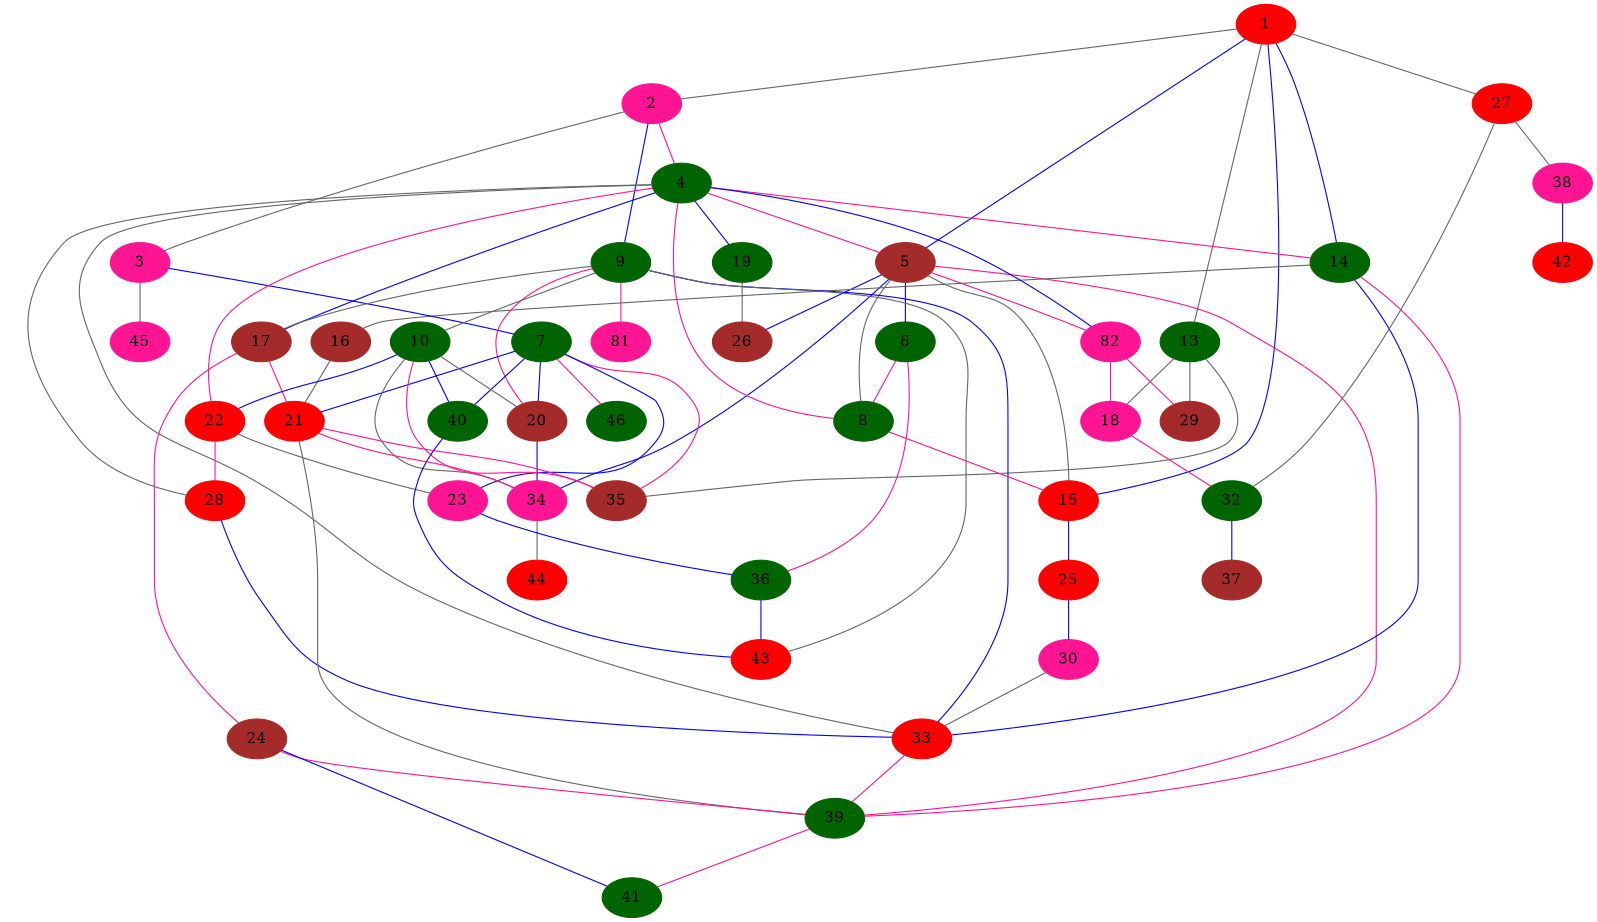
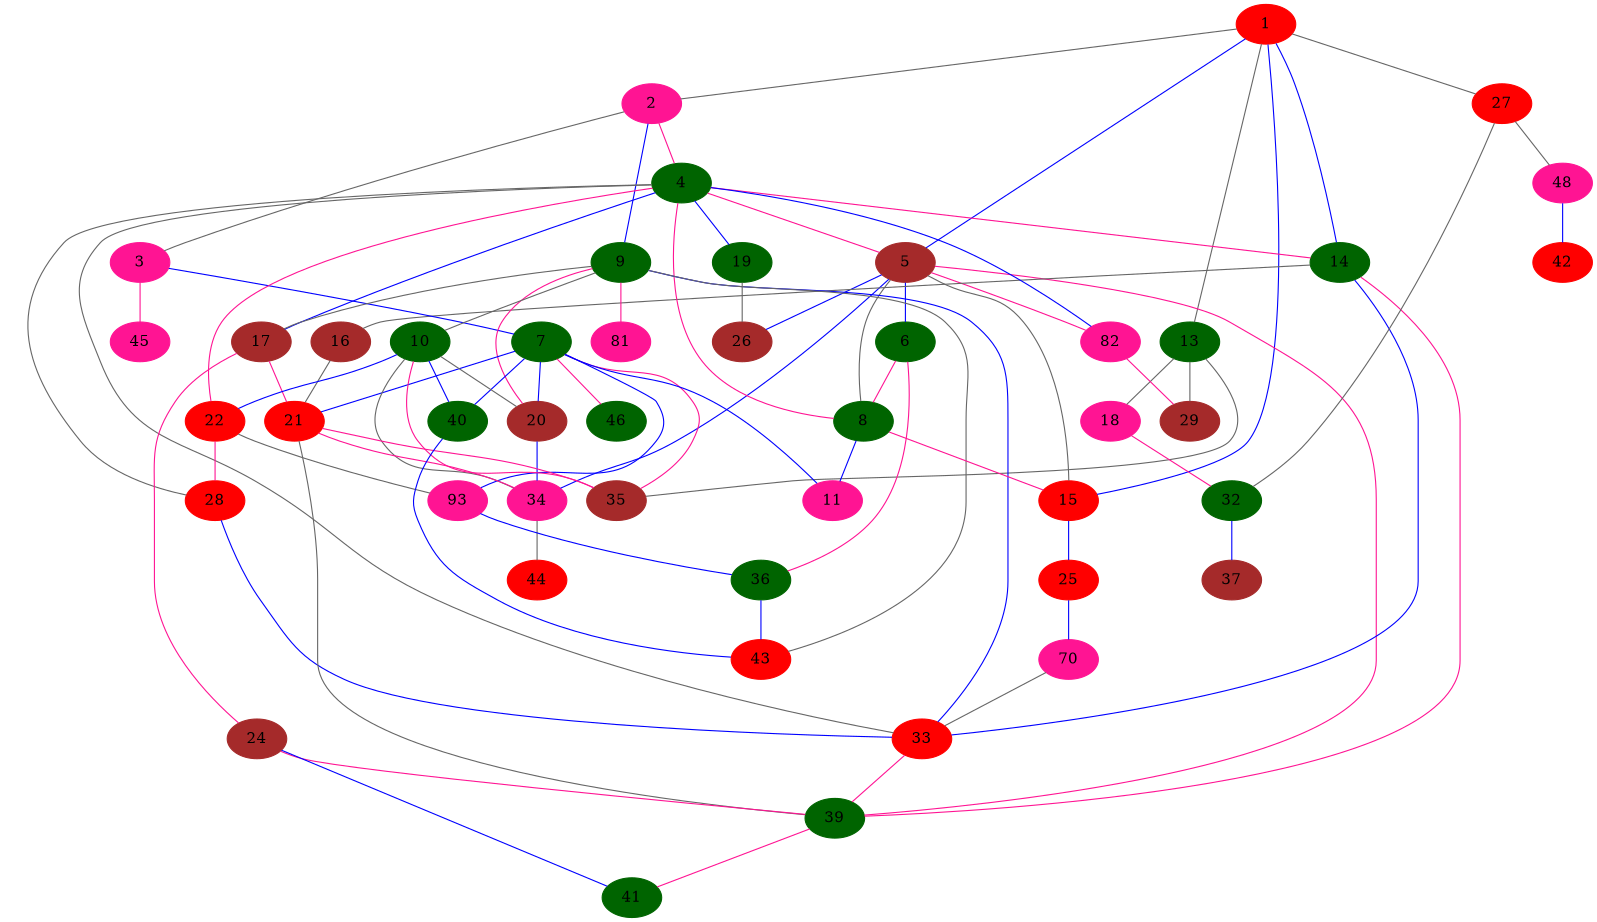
(1563, 183) -> (1563, 183)
(140, 302) -> (140, 302)
(1110, 382) -> none
(458, 501) -> (458, 501)
none -> (833, 501)
(1069, 659) -> (1069, 659)
